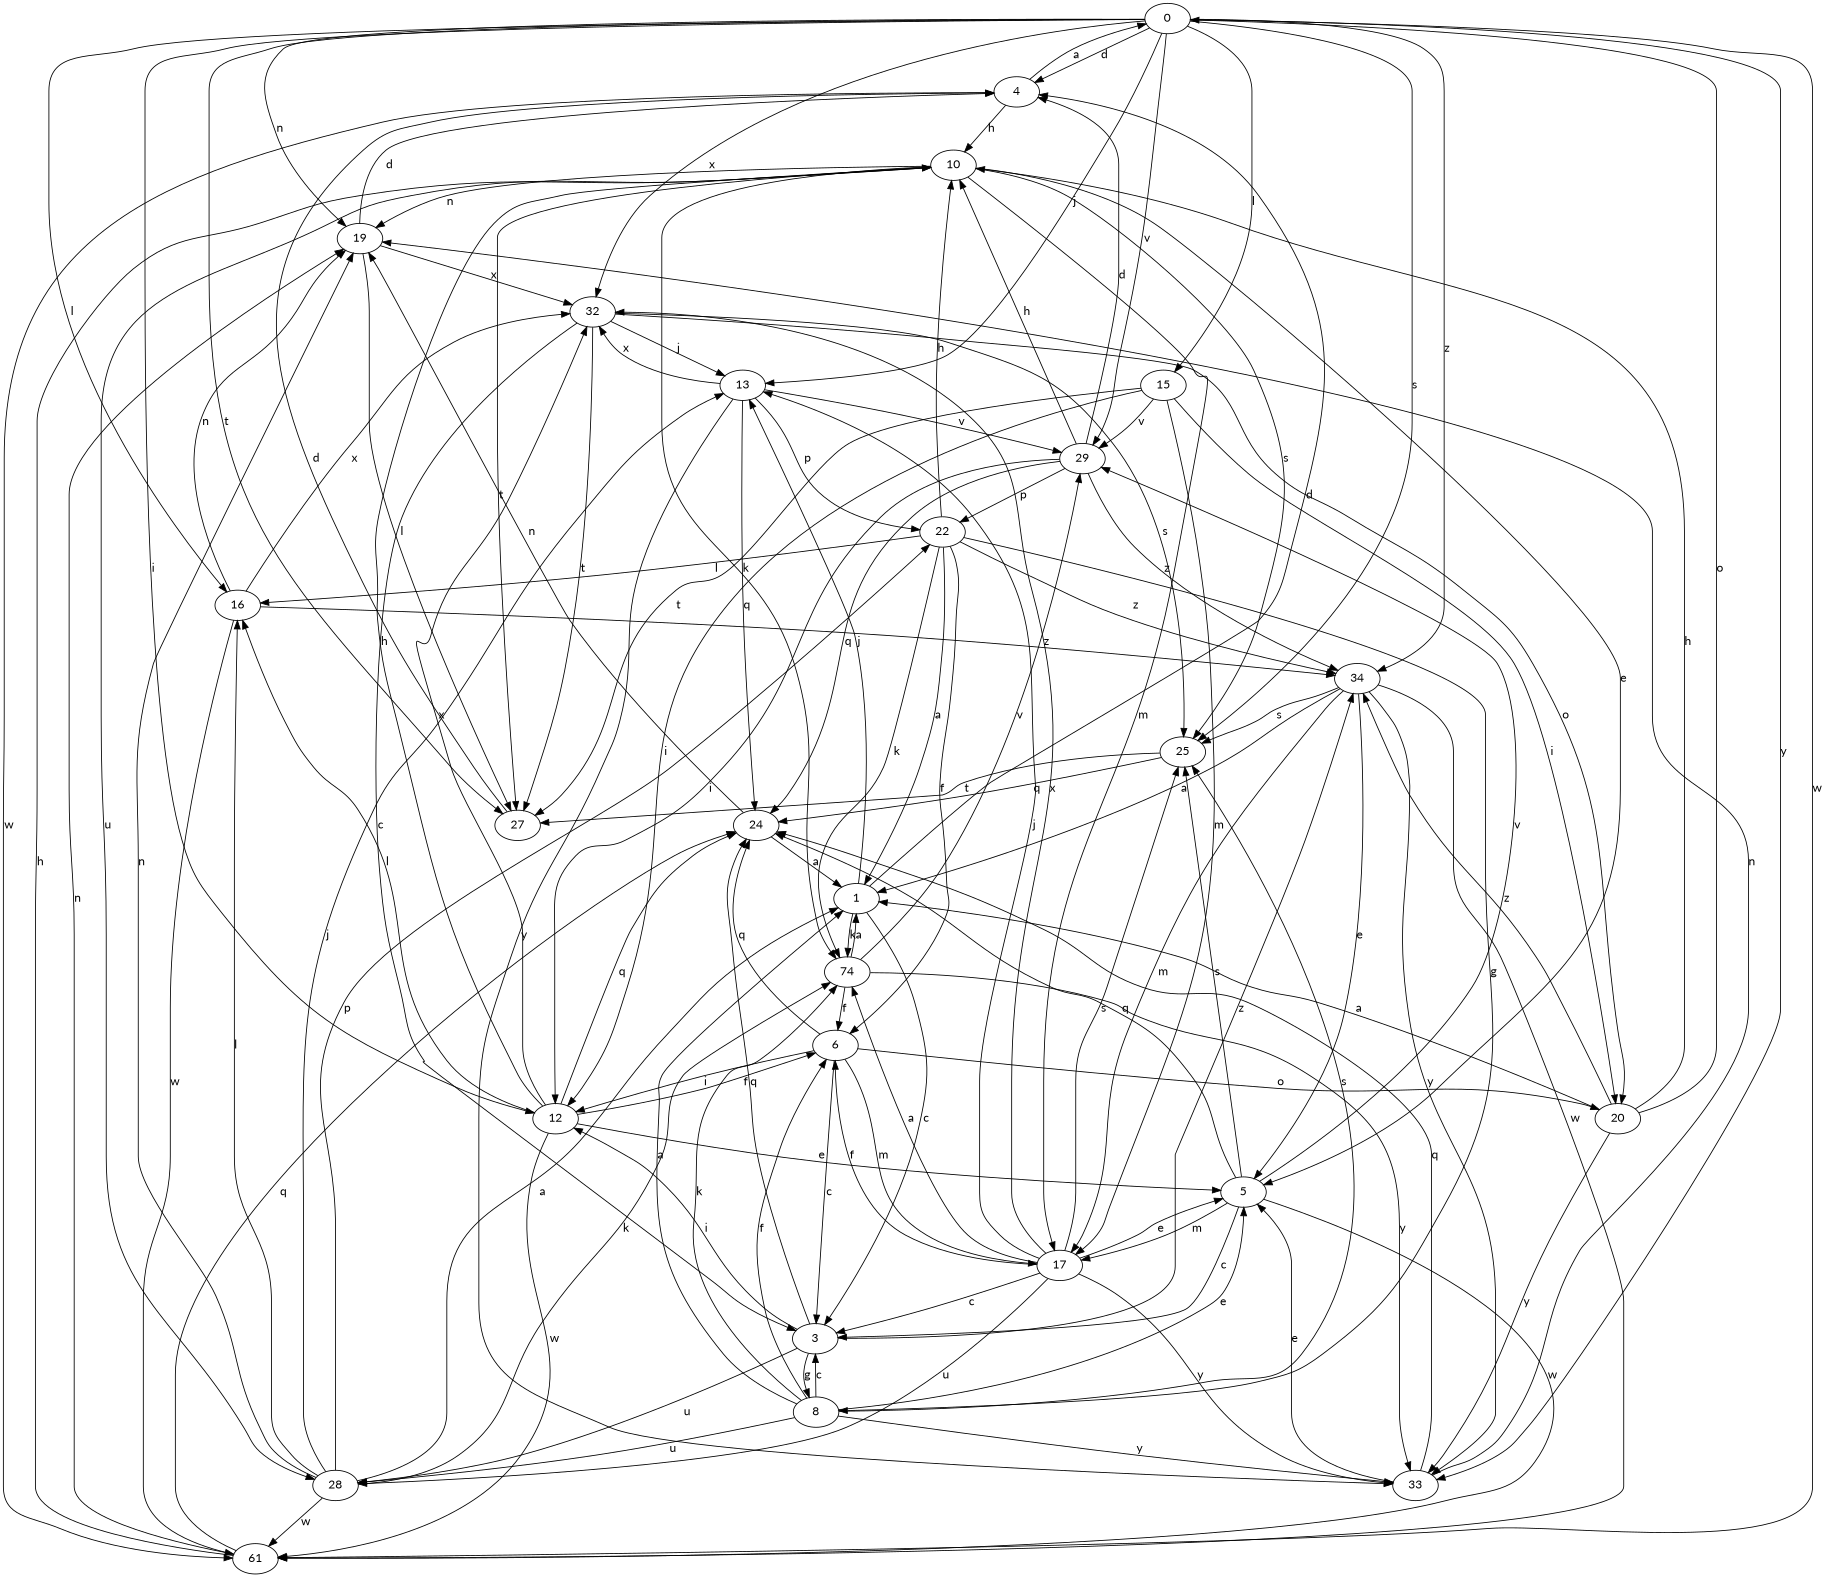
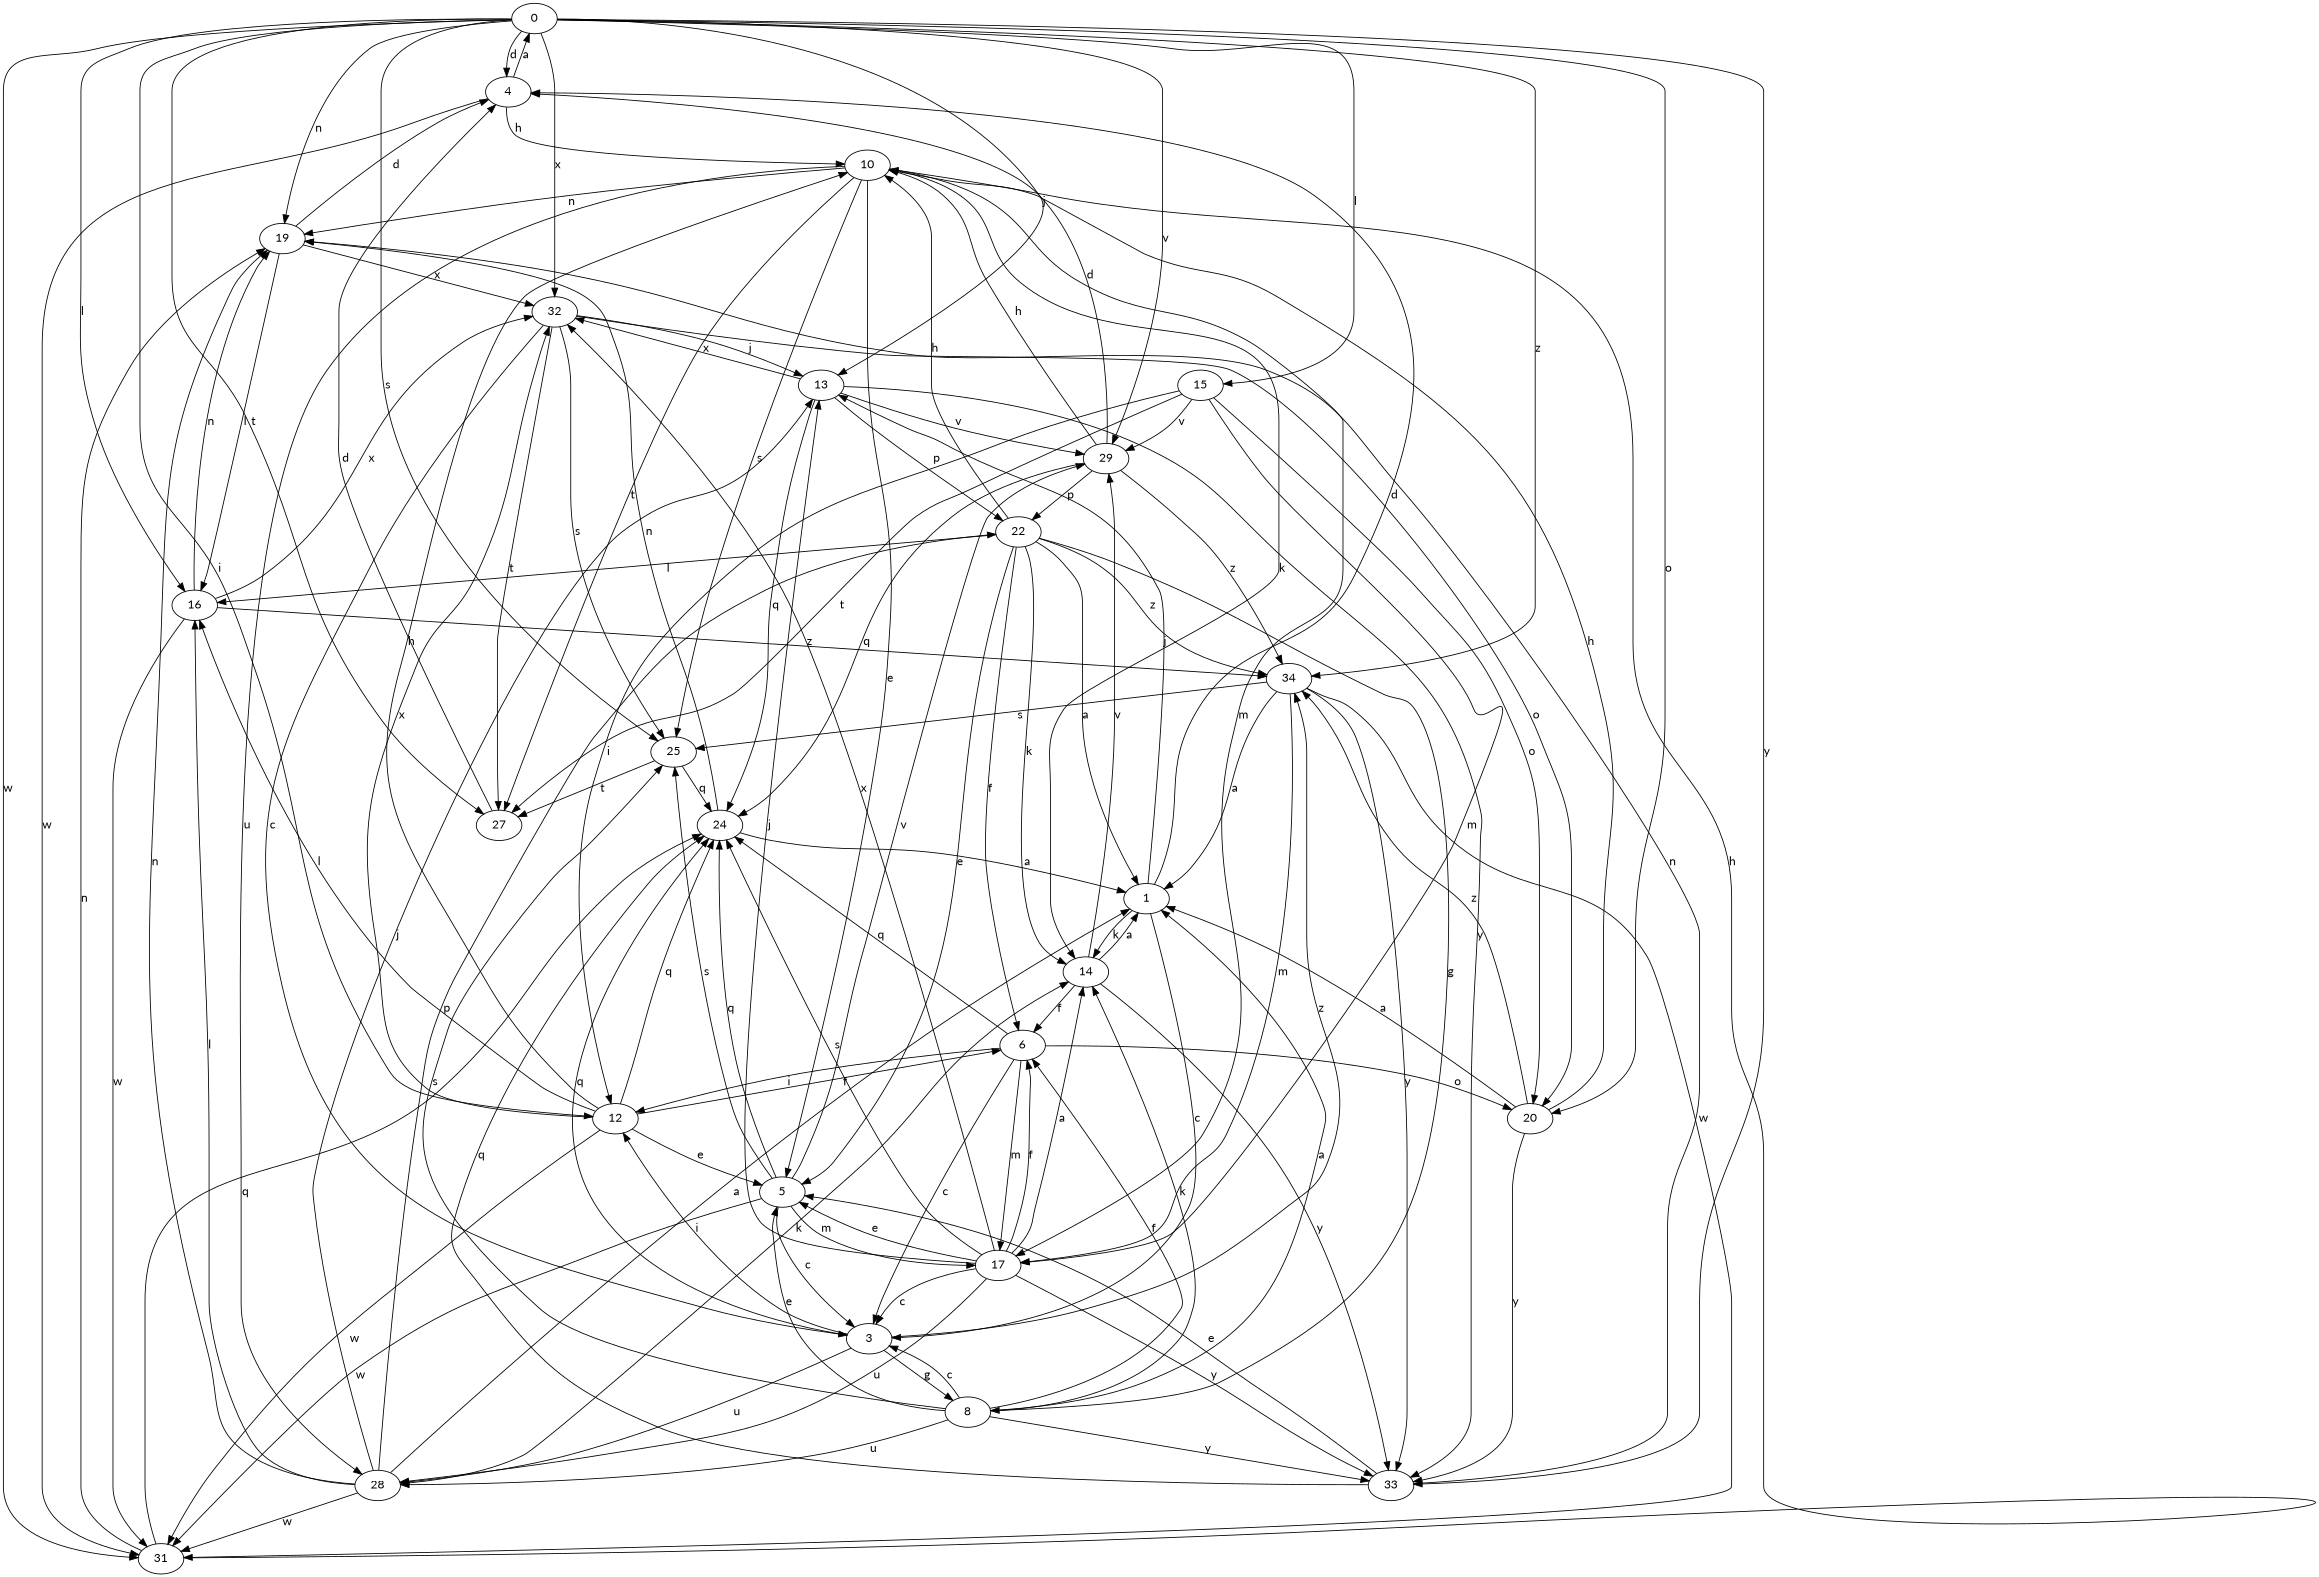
(1716, 358) -> (1642, 80)
(392, 524) -> (241, 427)
(758, 722) -> none
(1552, 752) -> (1532, 752)
(1355, 945) -> (954, 881)
(847, 972) -> (1086, 972)
(1098, 1009) -> (832, 1054)
(255, 1559) -> (161, 1559)
